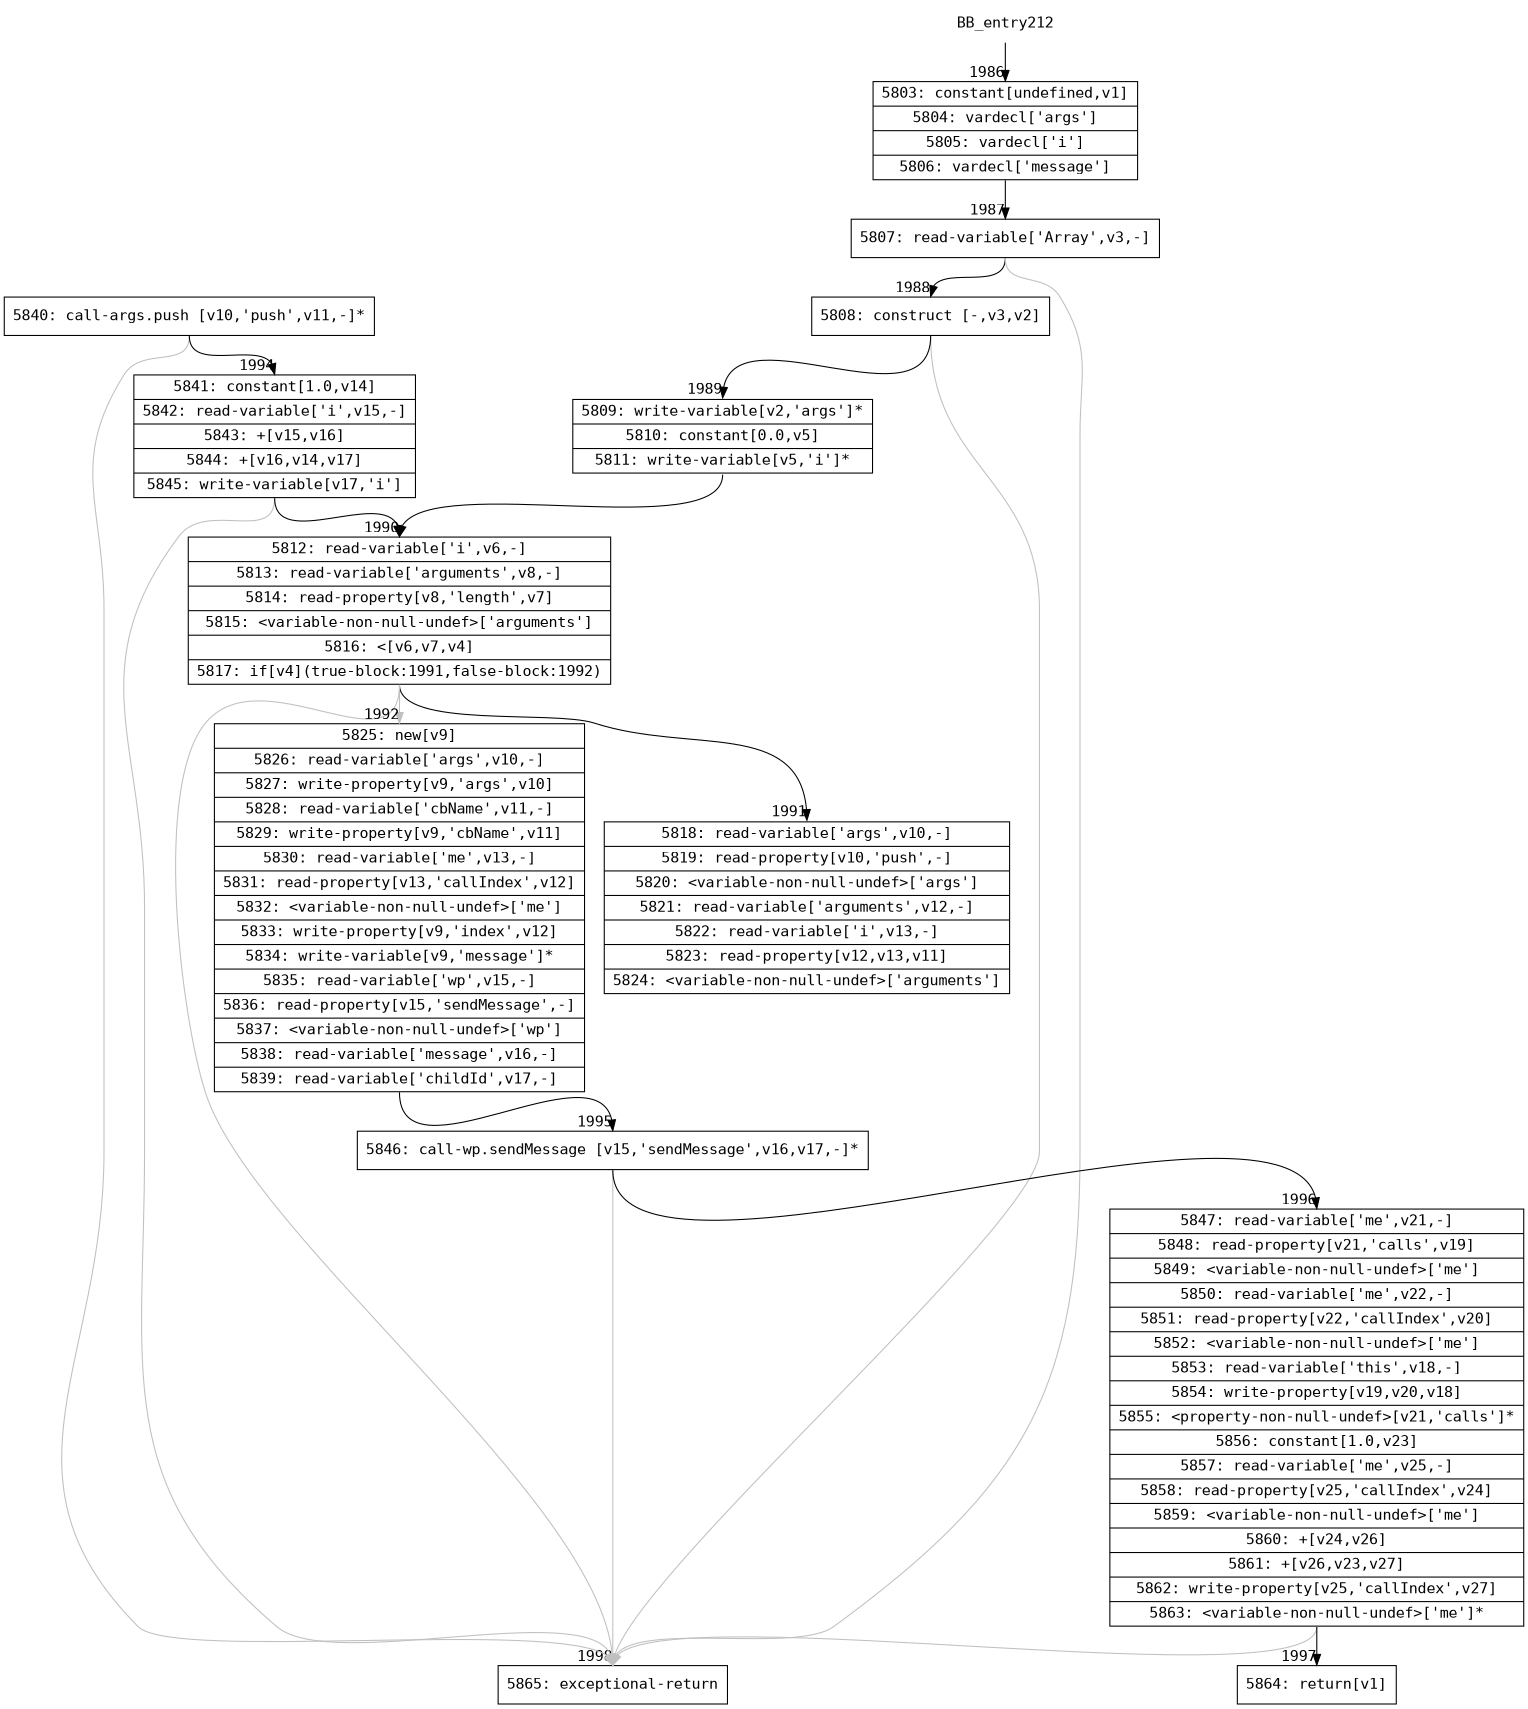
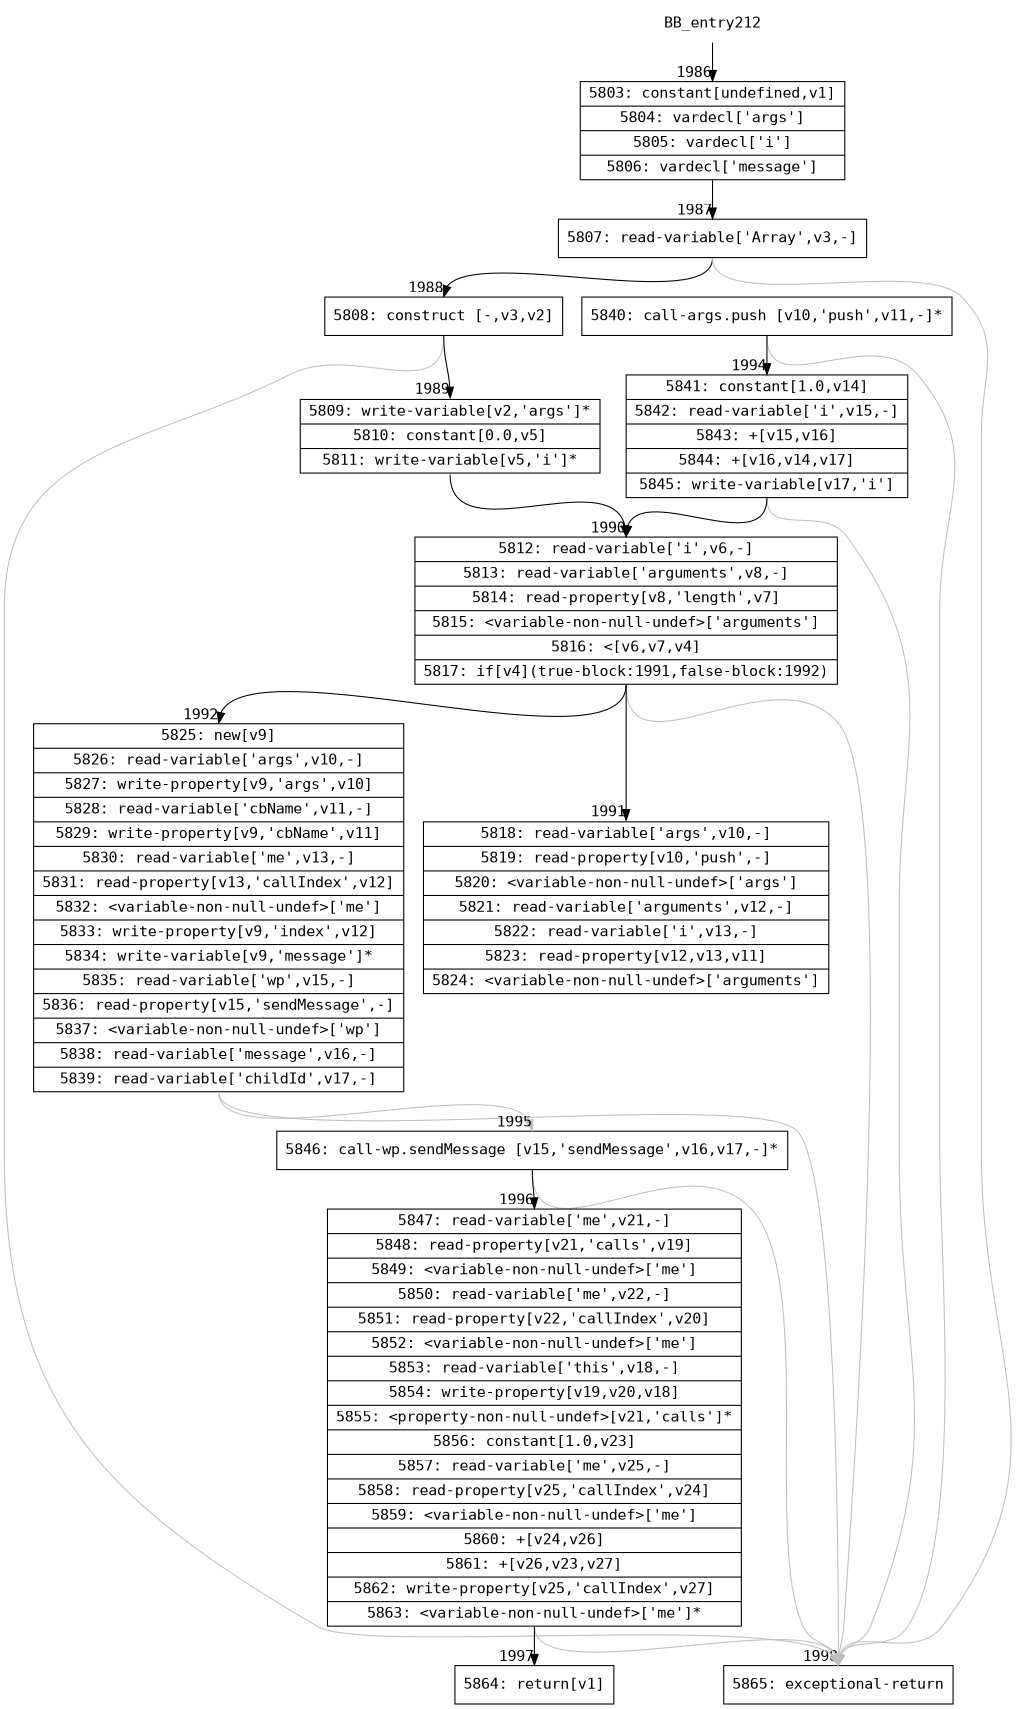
(399, 699) -> (427, 705)
(501, 1113) -> (370, 1112)
none -> (769, 1122)
